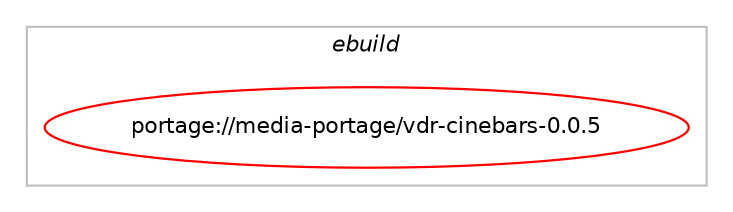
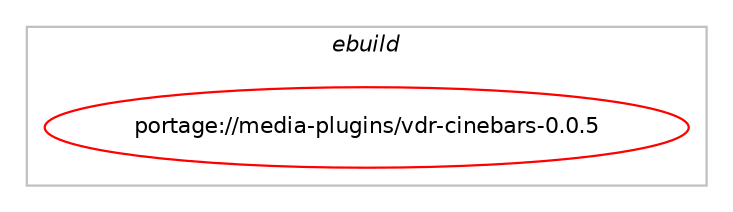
(367, 127) -> (367, 127)
